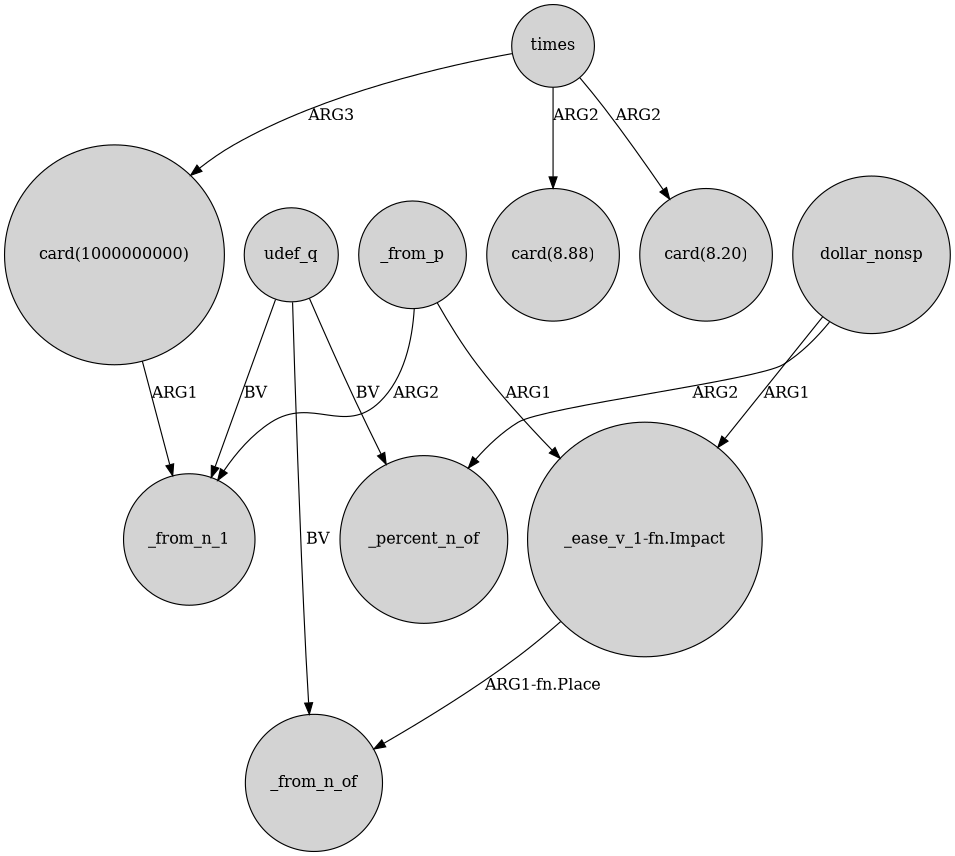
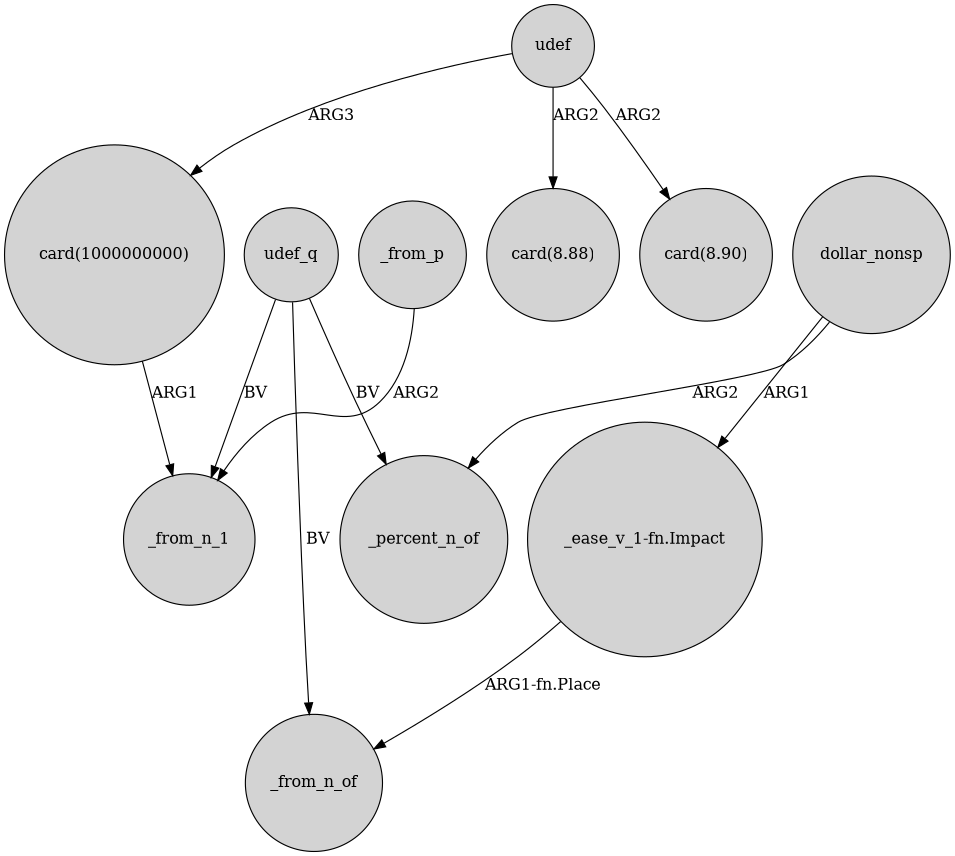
(553, 46) -> (553, 46)
(706, 255) -> (706, 255)
(490, 380) -> none
